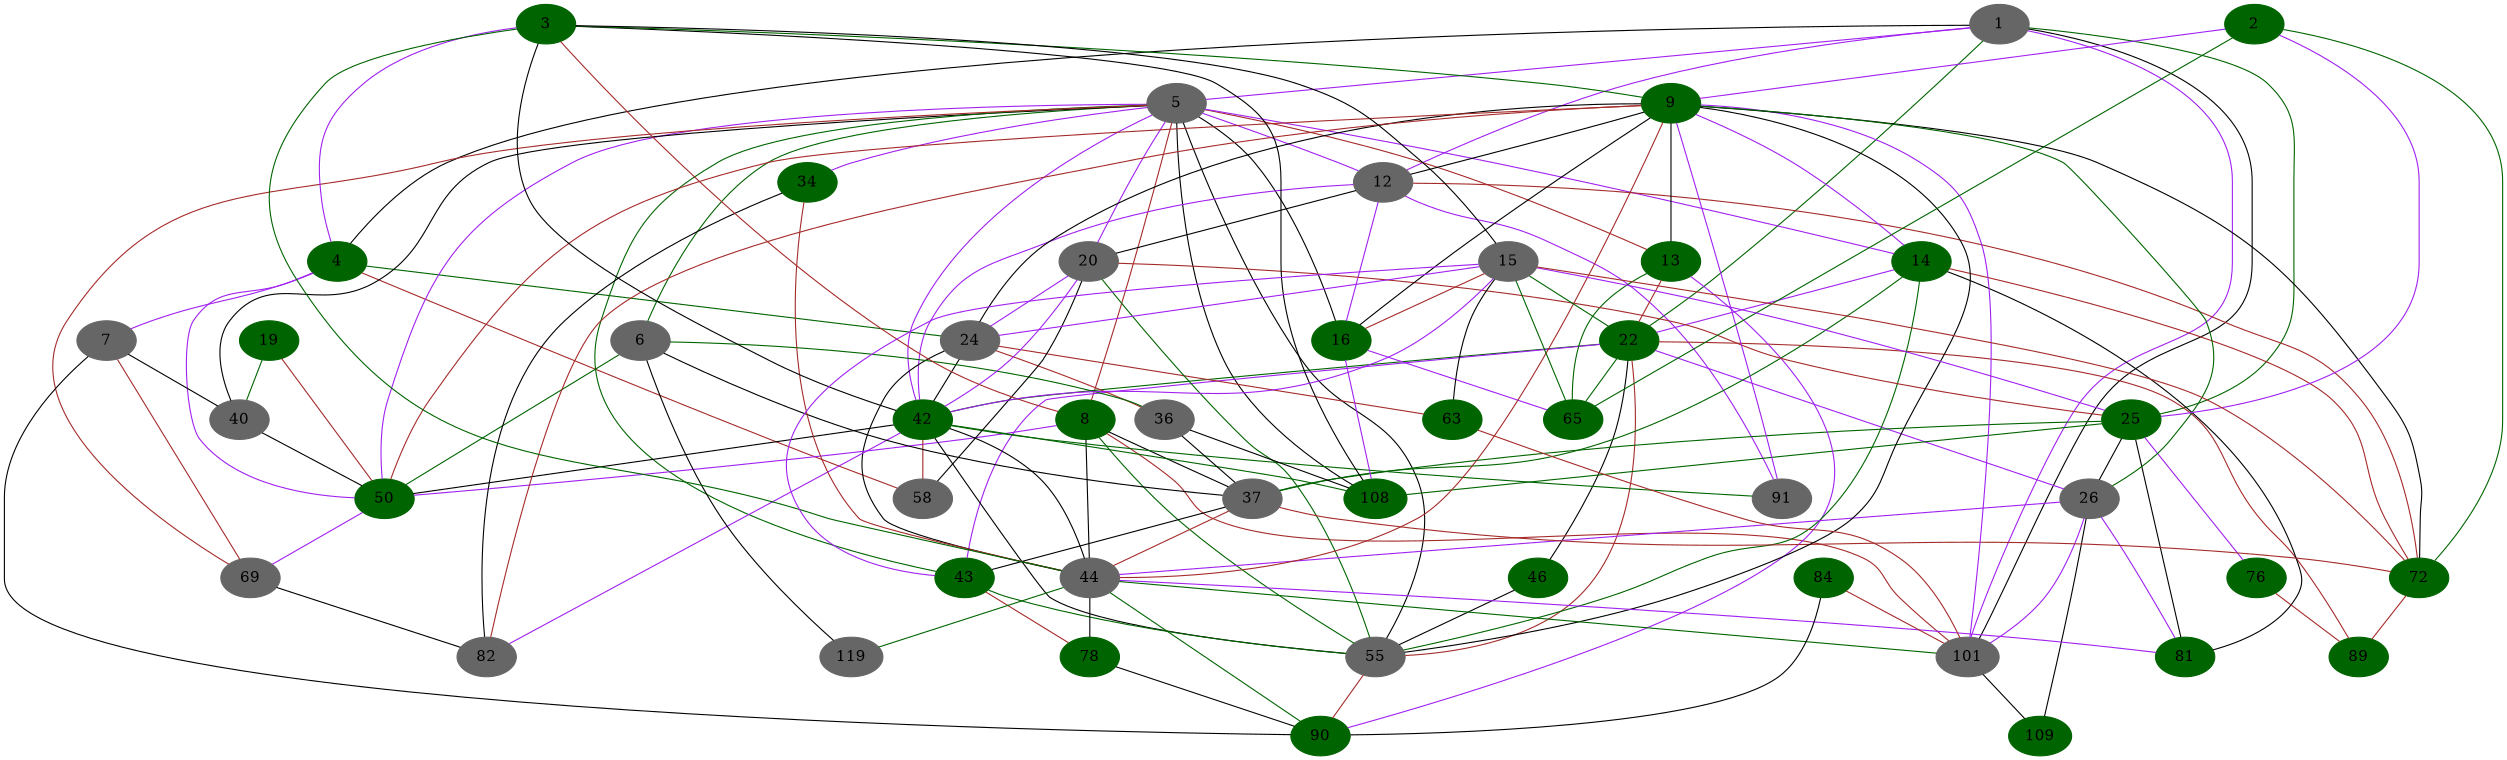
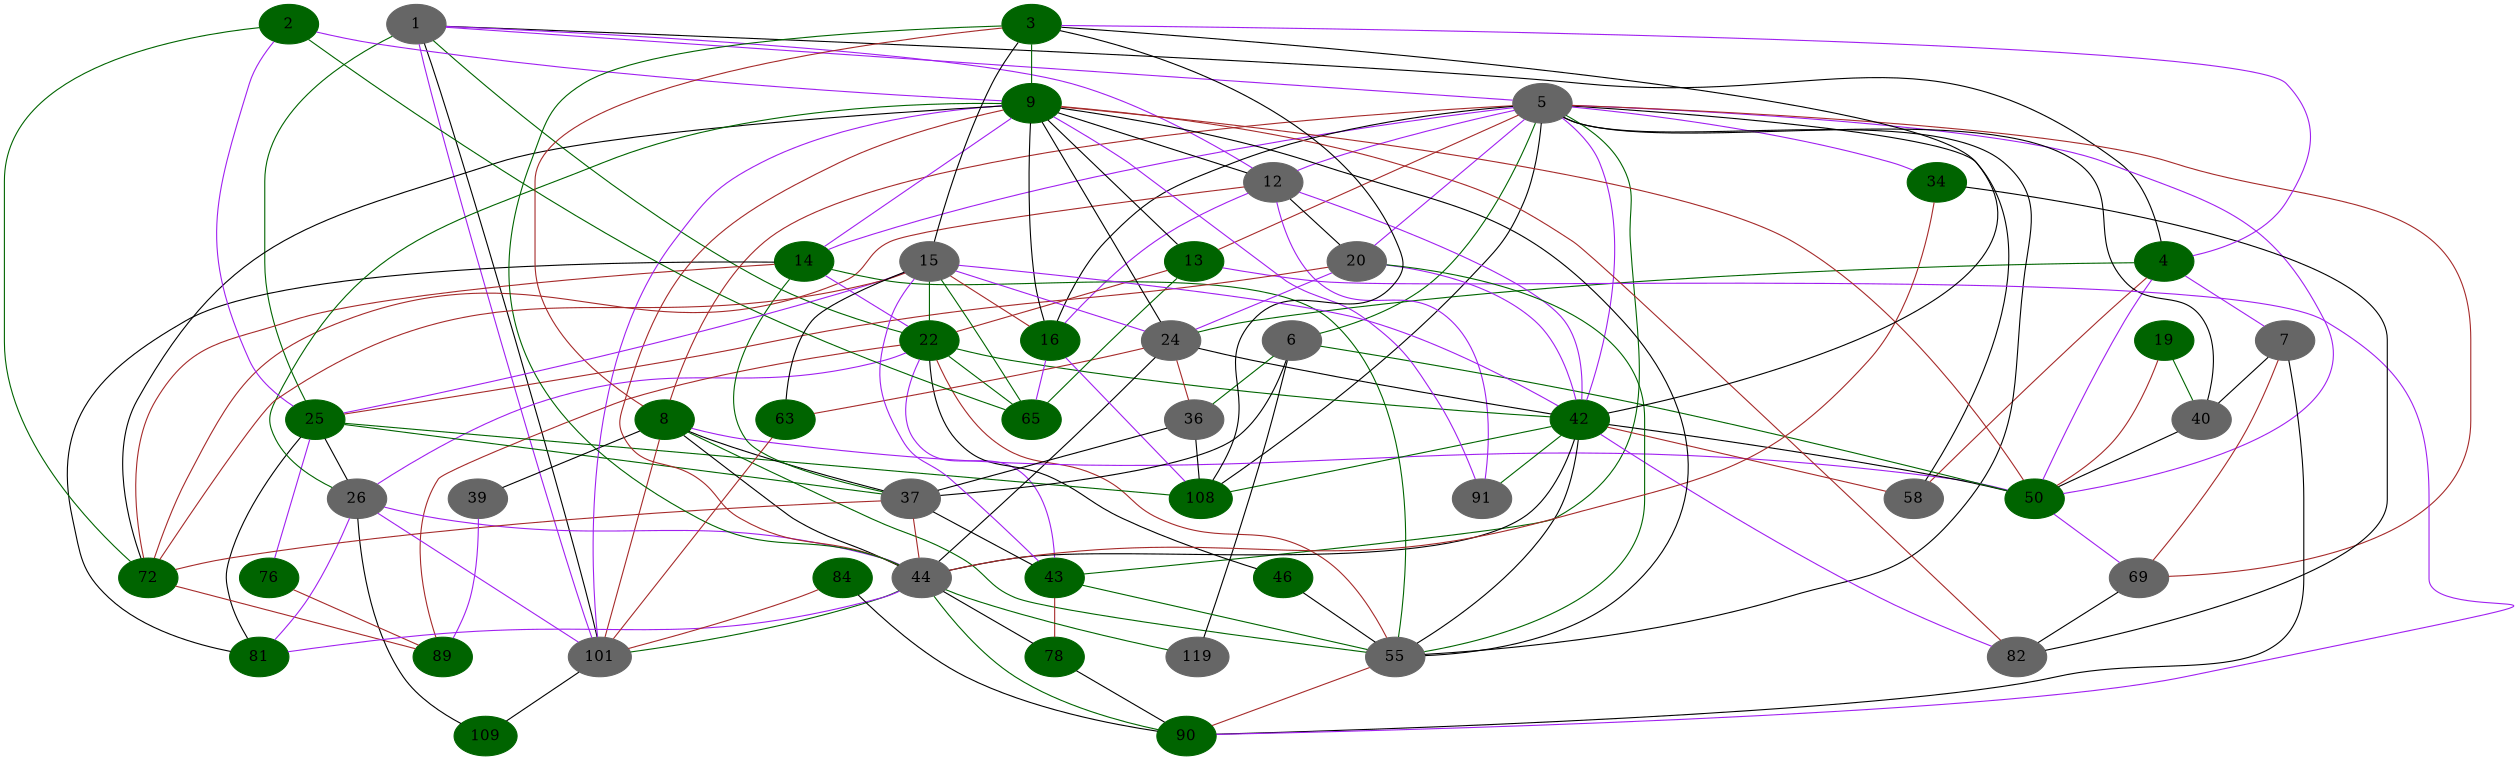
(1019, 388) -> (1927, 145)
none -> (478, 499)
